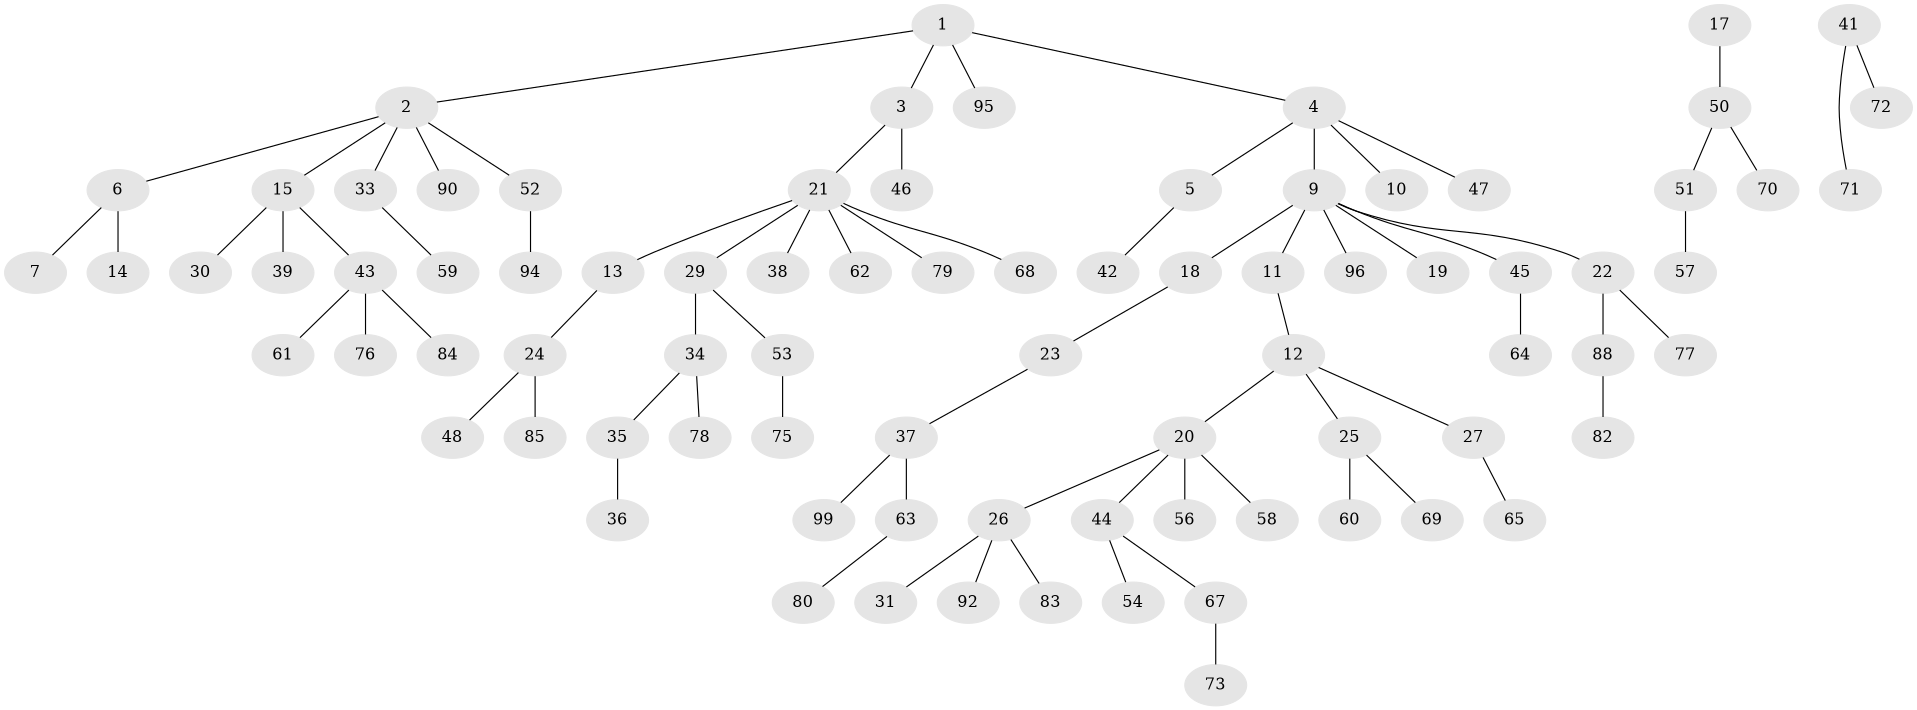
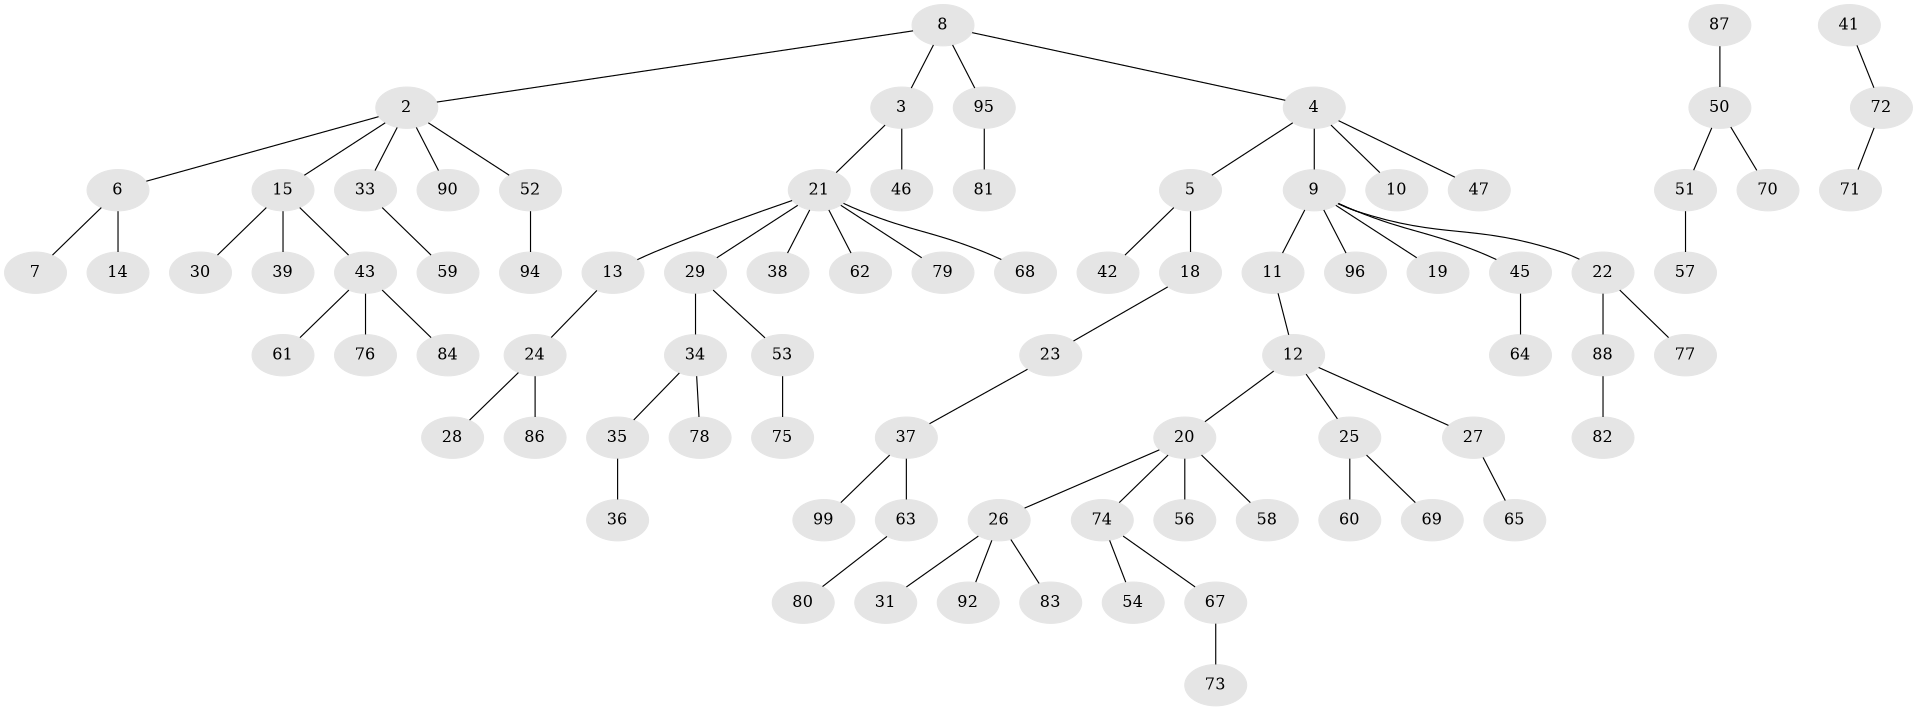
(943, 25) -> (943, 25)
(1720, 25) -> (1720, 25)
(1839, 108) -> (1866, 149)
none -> (984, 190)
(1252, 232) -> (1191, 232)
(453, 438) -> (453, 438)
(535, 438) -> (535, 438)
(1102, 520) -> (1102, 520)
